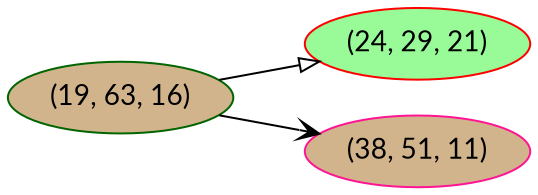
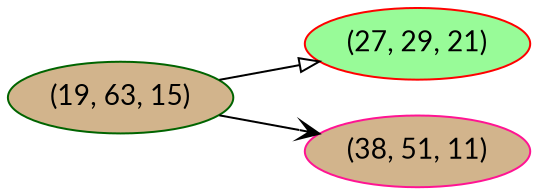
(418, 44) -> (418, 44)
(121, 98) -> (121, 98)
